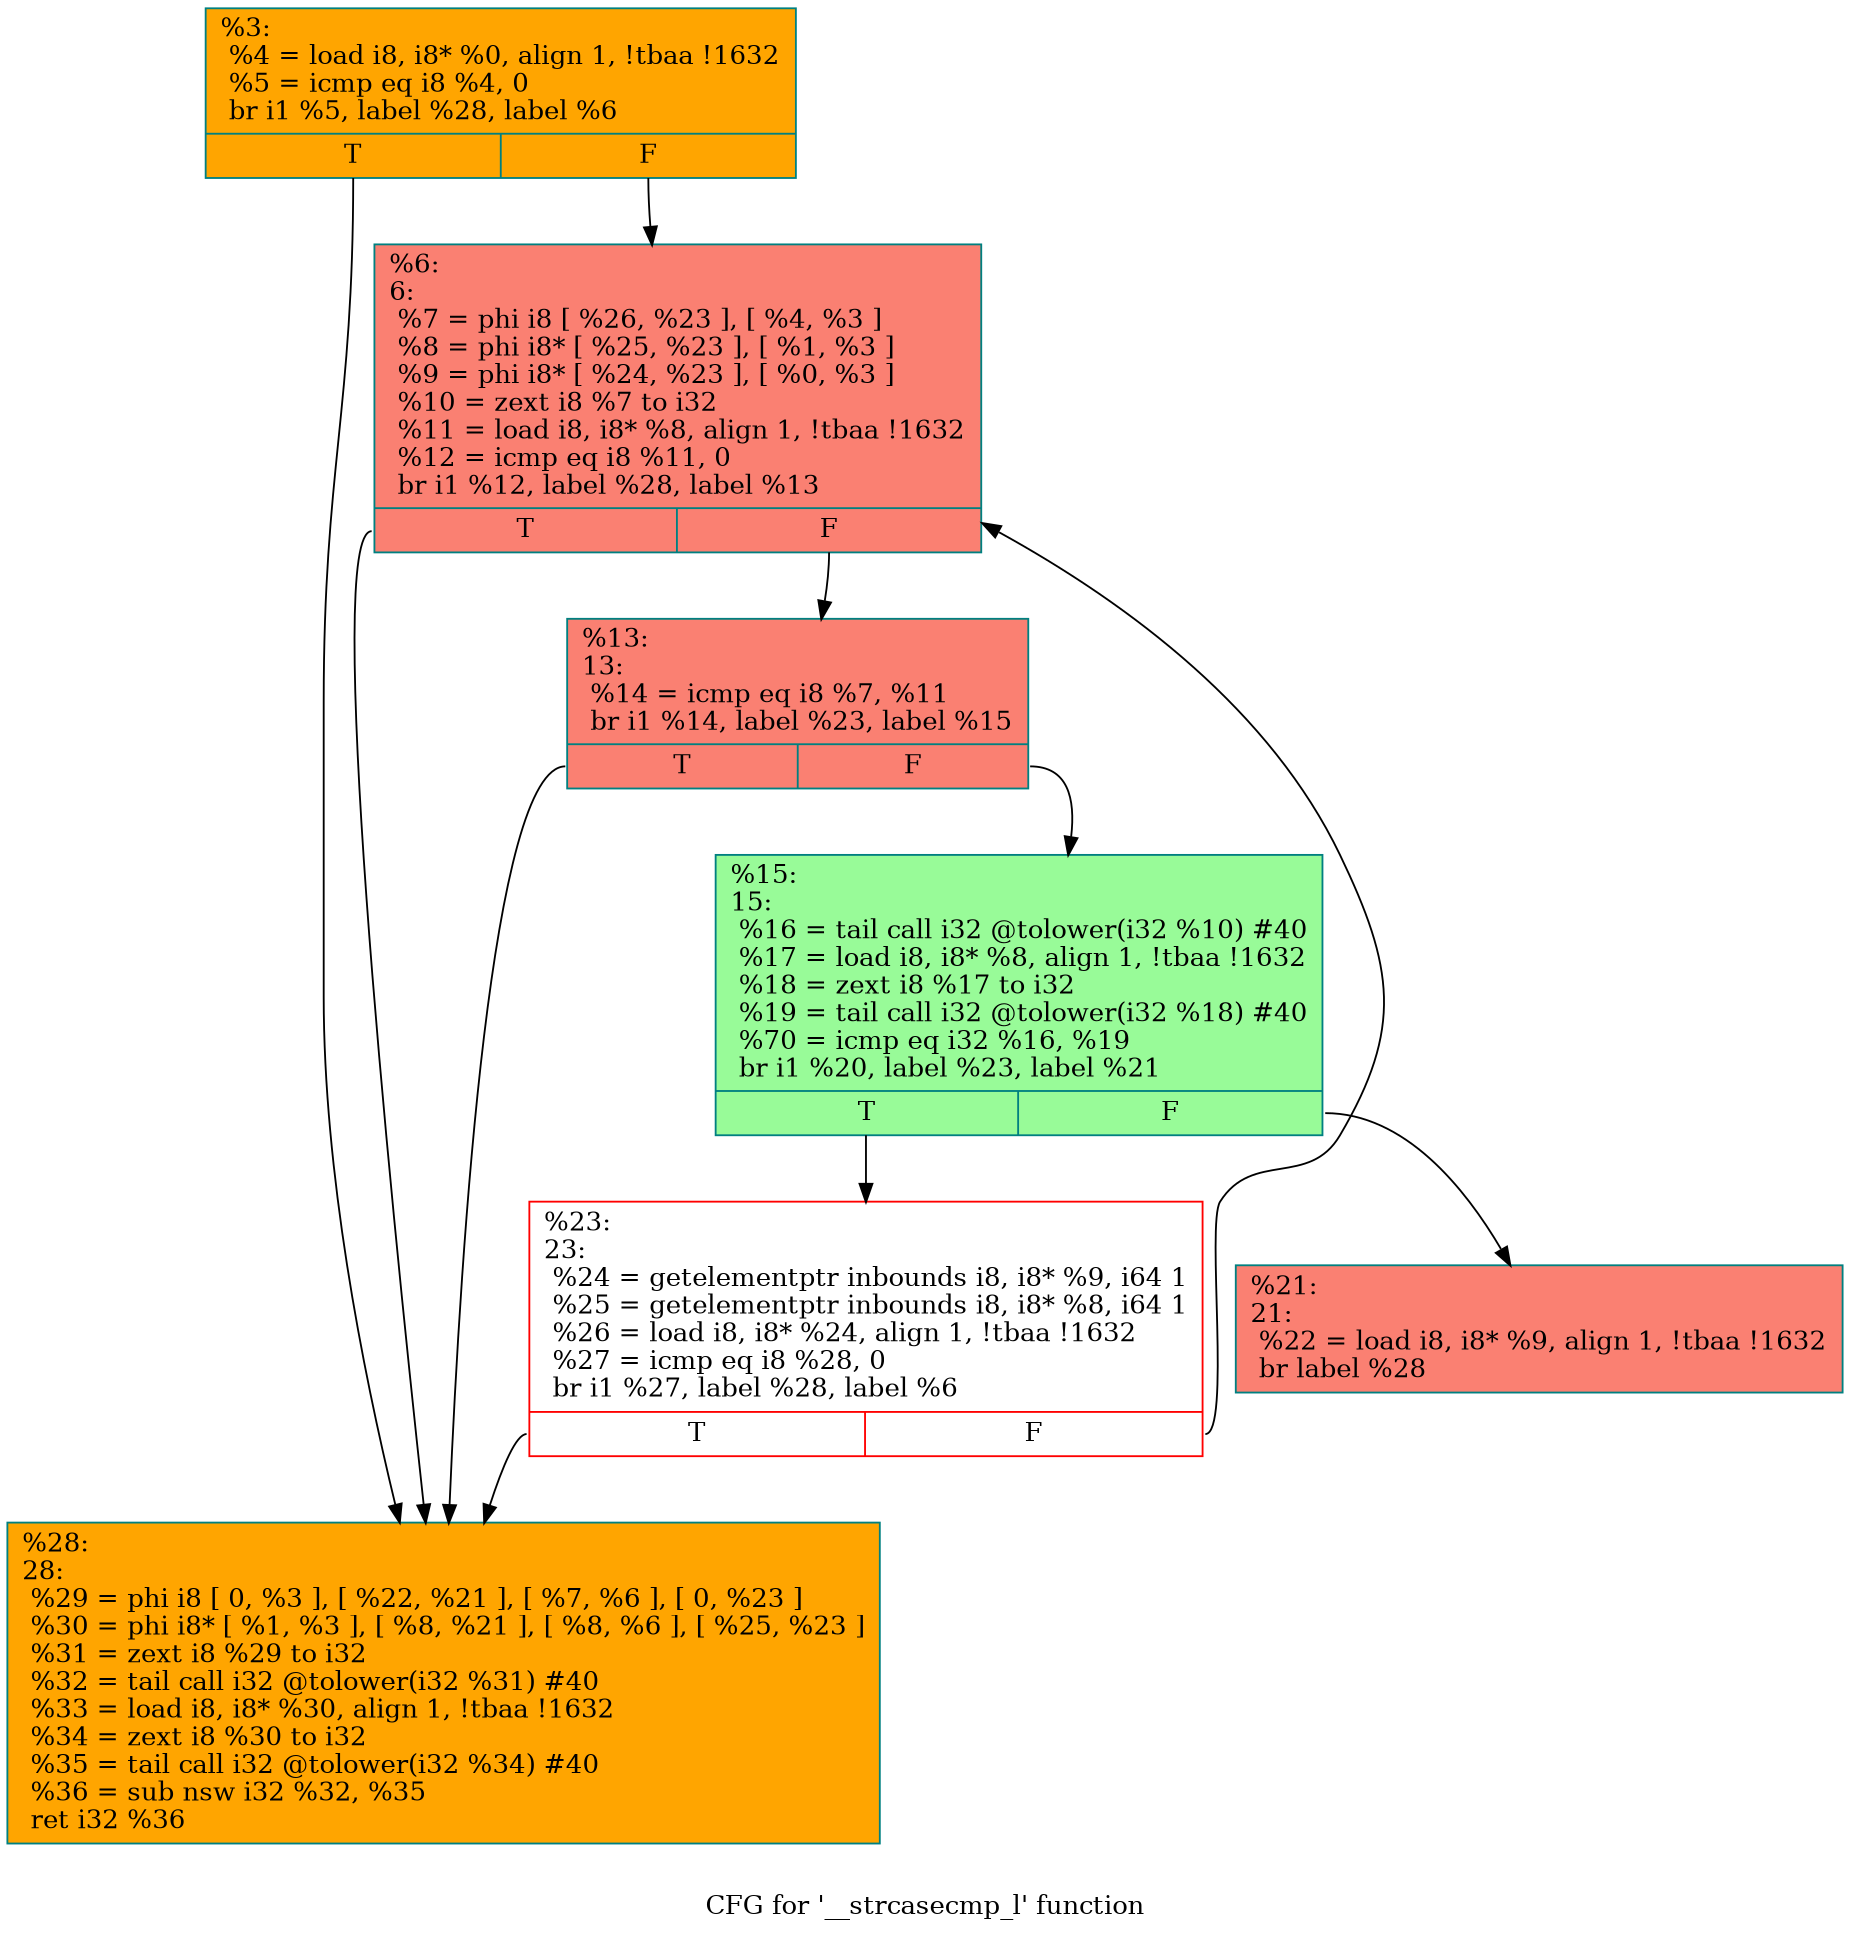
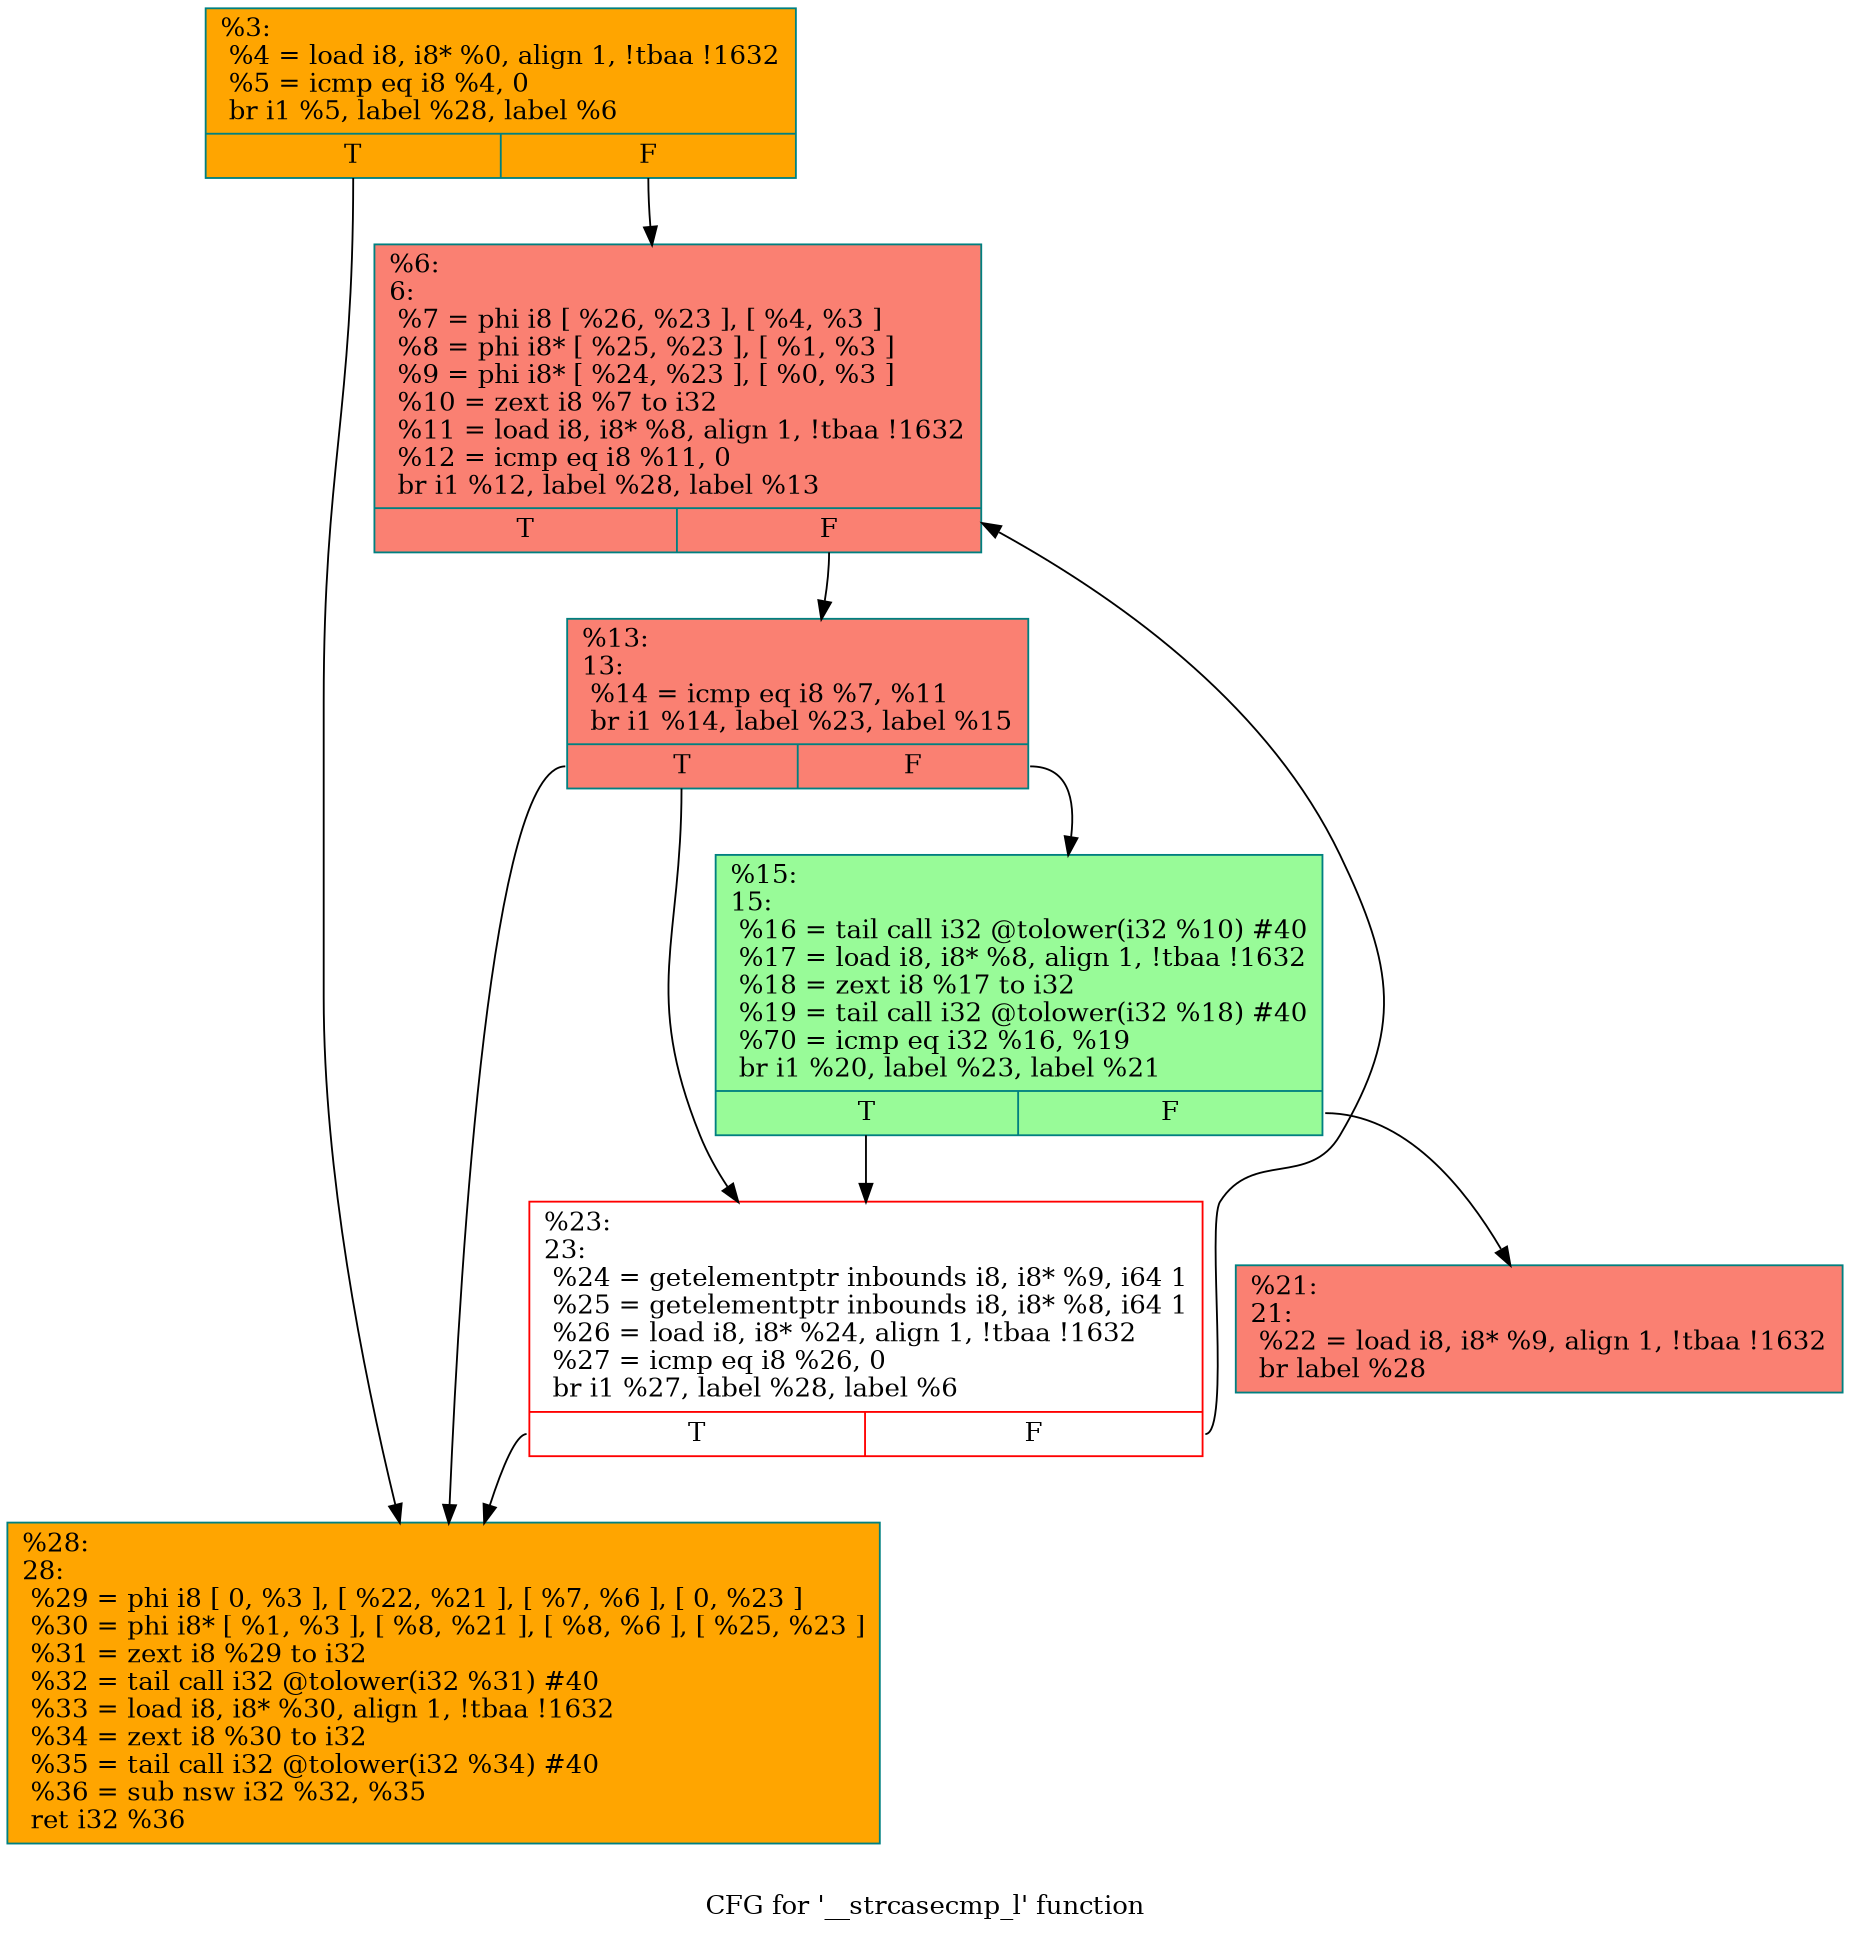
none -> (669, 993)
(376, 1017) -> none
(716, 1361) -> (716, 1361)
